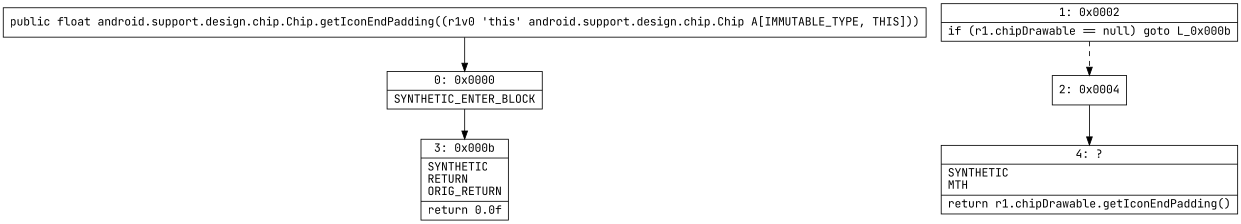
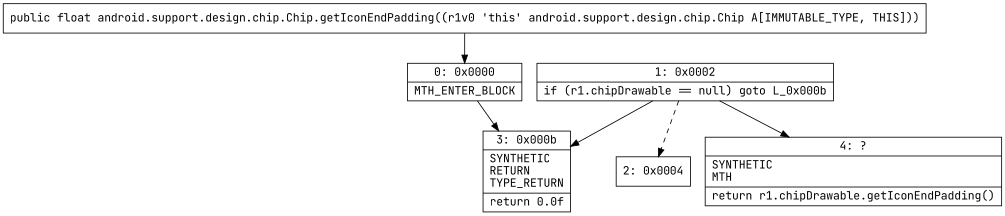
(465, 99) -> (465, 91)
(1089, 121) -> (751, 117)
none -> (615, 122)
(465, 192) -> (527, 183)
